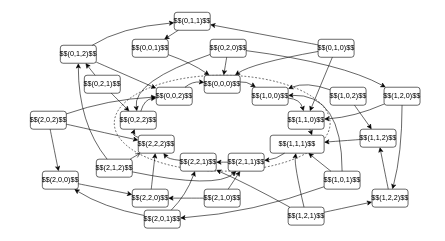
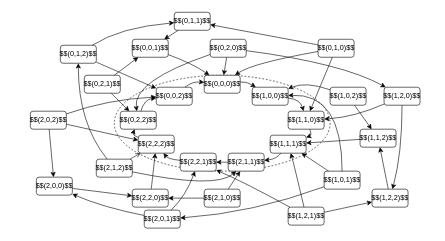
(89, 68) -> (125, 68)
(297, 144) -> (288, 144)
(60, 180) -> (54, 186)
